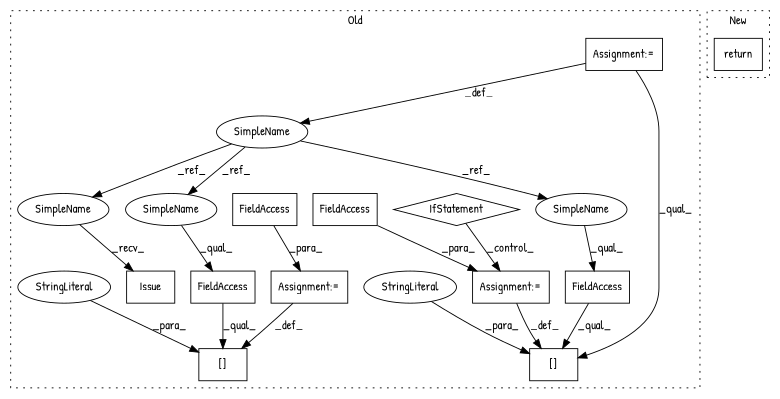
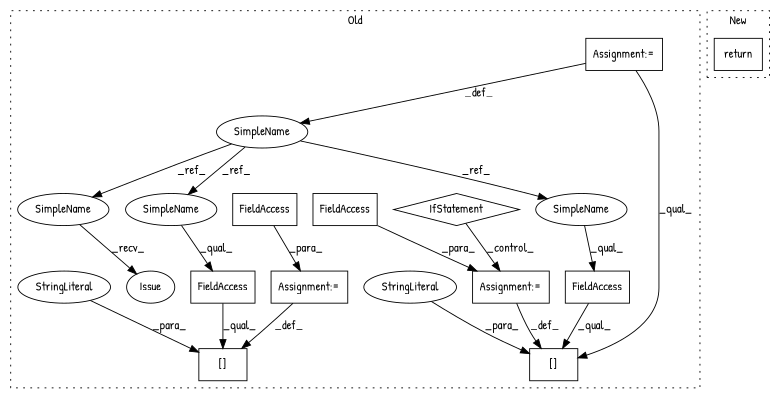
(151, 287) -> (151, 287)
